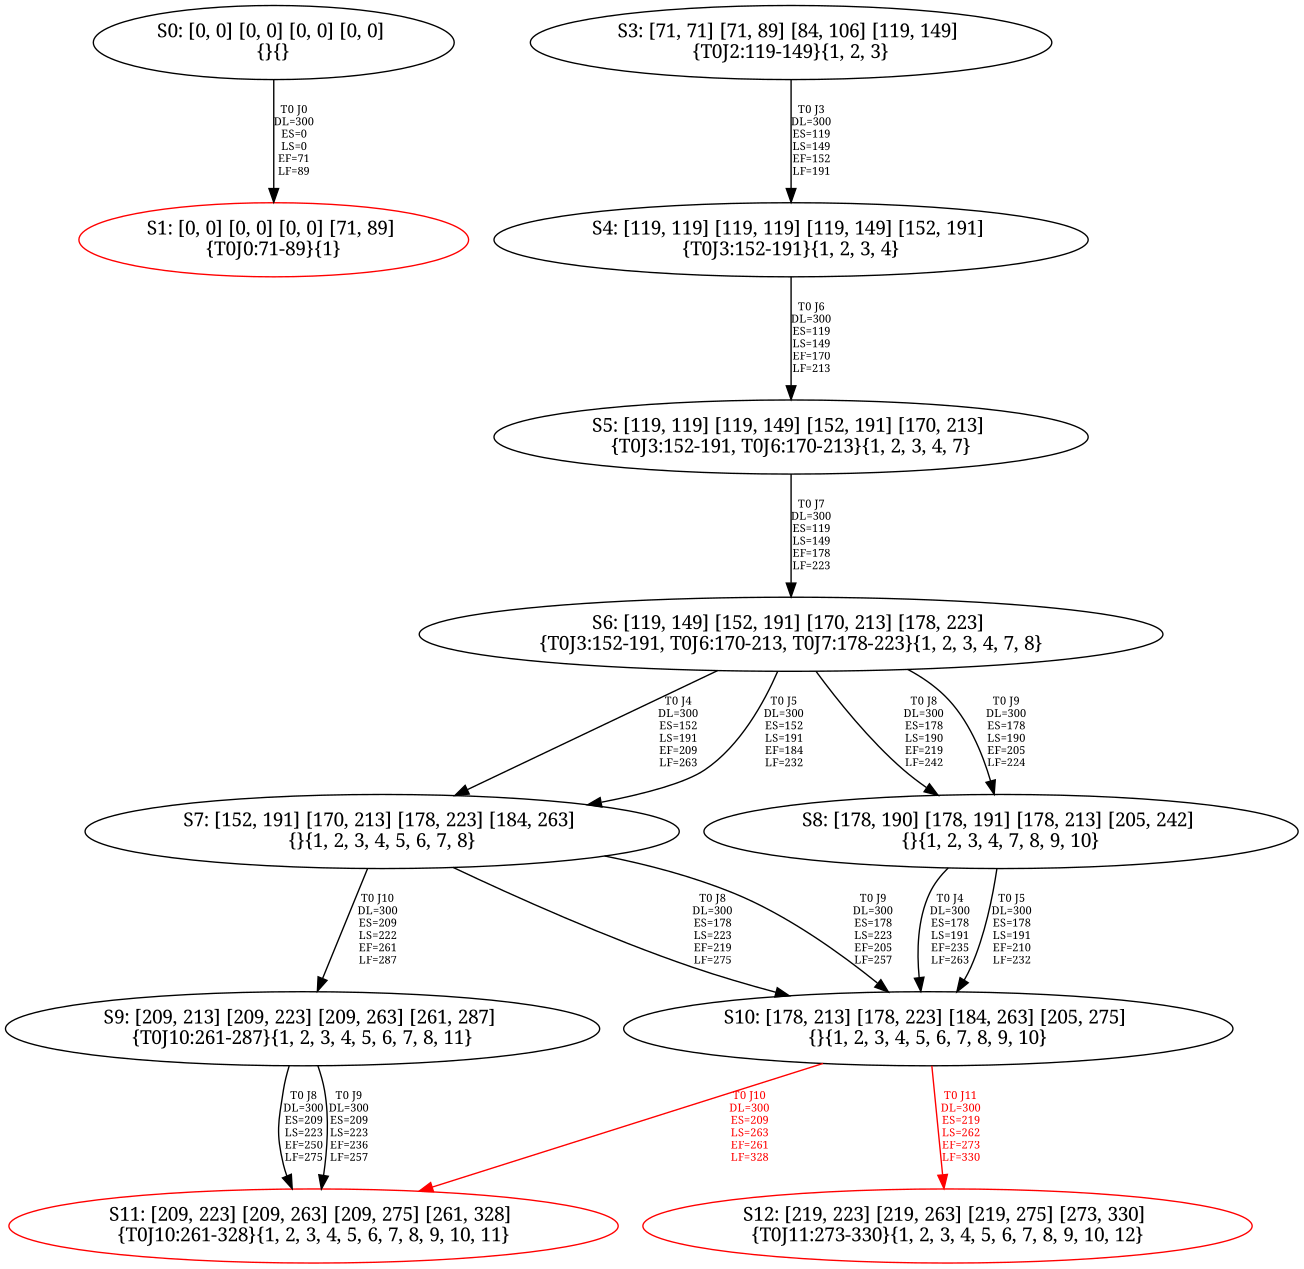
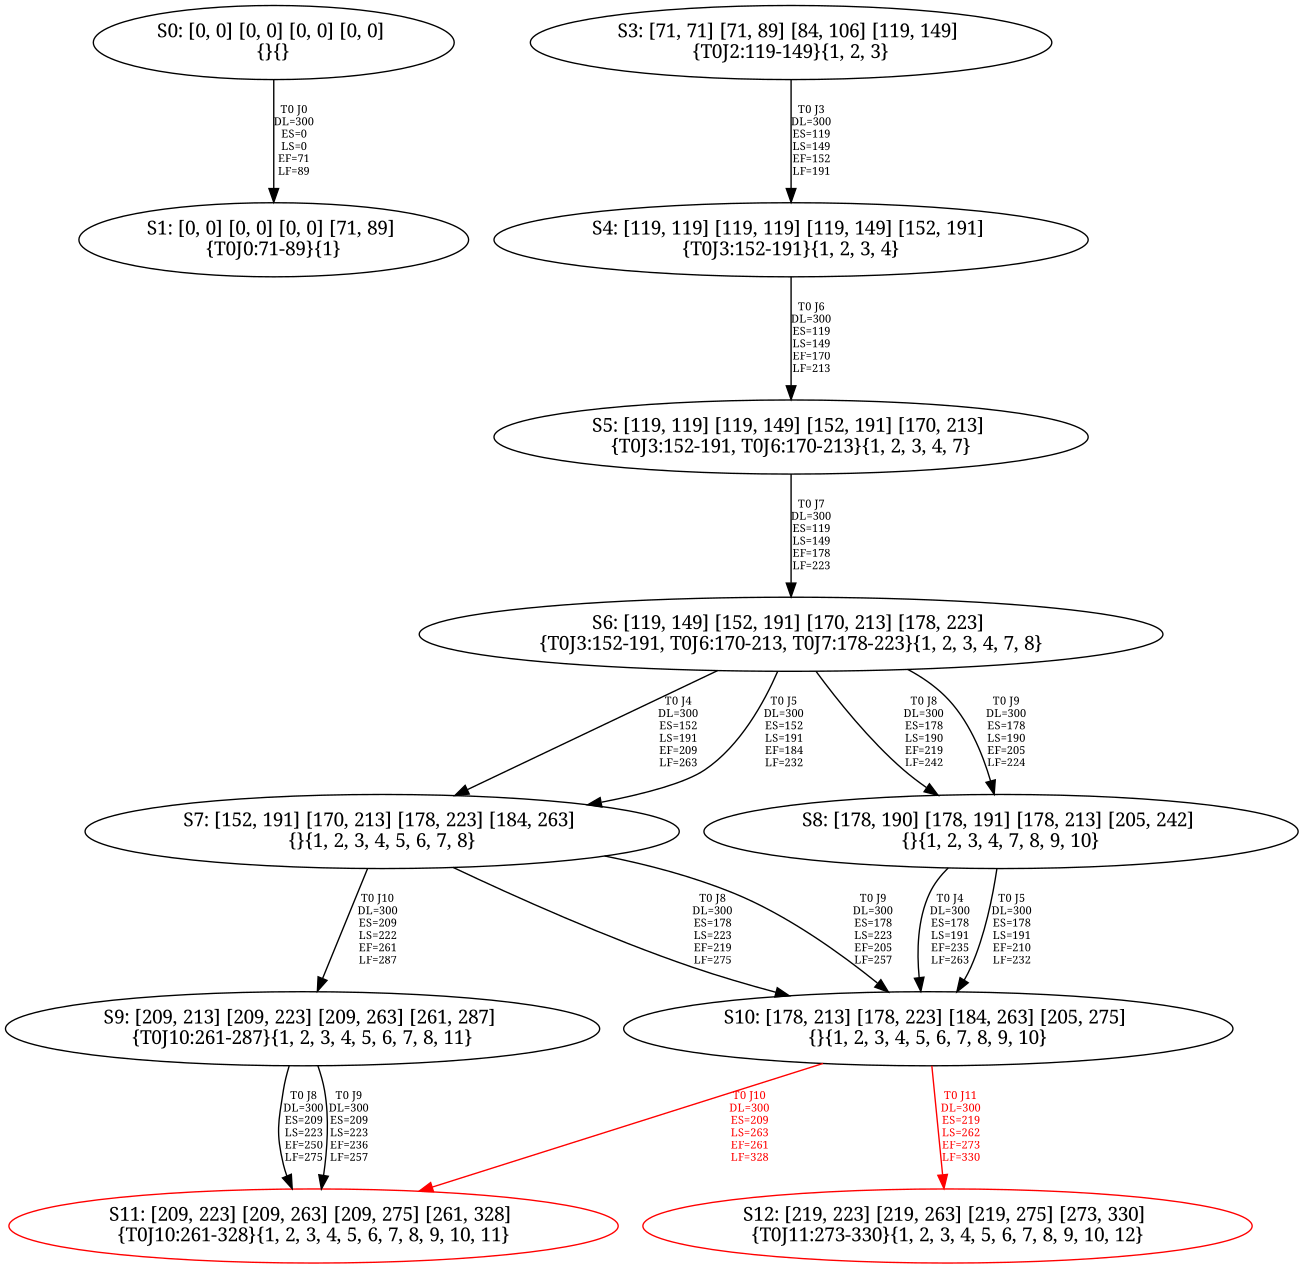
(274, 240) -> (274, 240)
